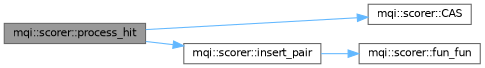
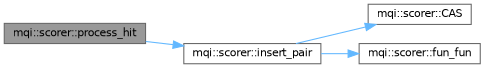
(251, 24) -> (331, 35)
